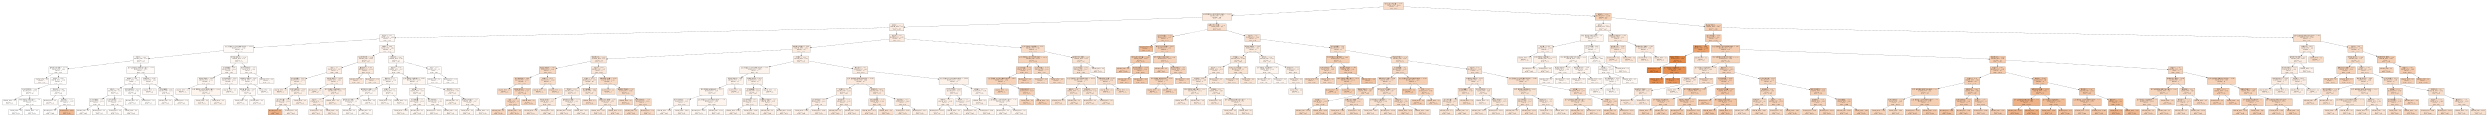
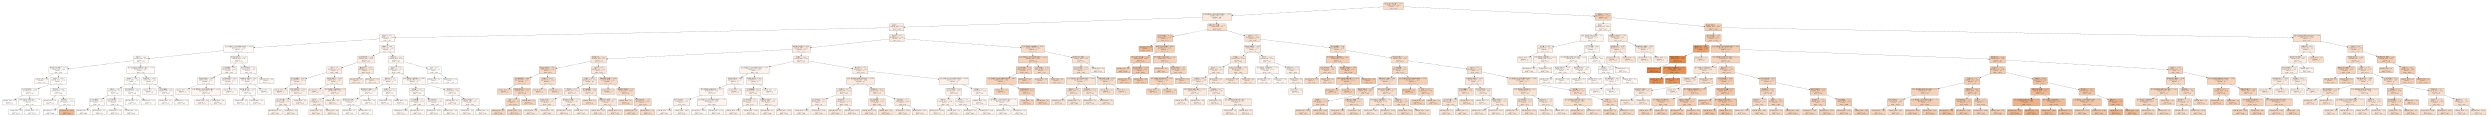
(275, 112) -> (275, 112)
